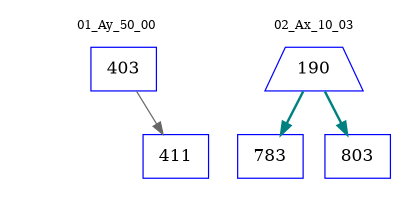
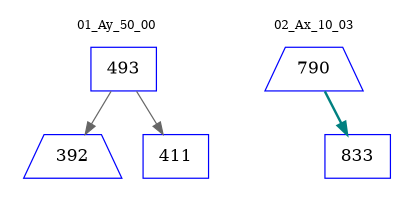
(124, 69) -> (124, 69)
(314, 69) -> (314, 69)
none -> (73, 156)
(270, 156) -> none
(358, 156) -> (358, 156)
